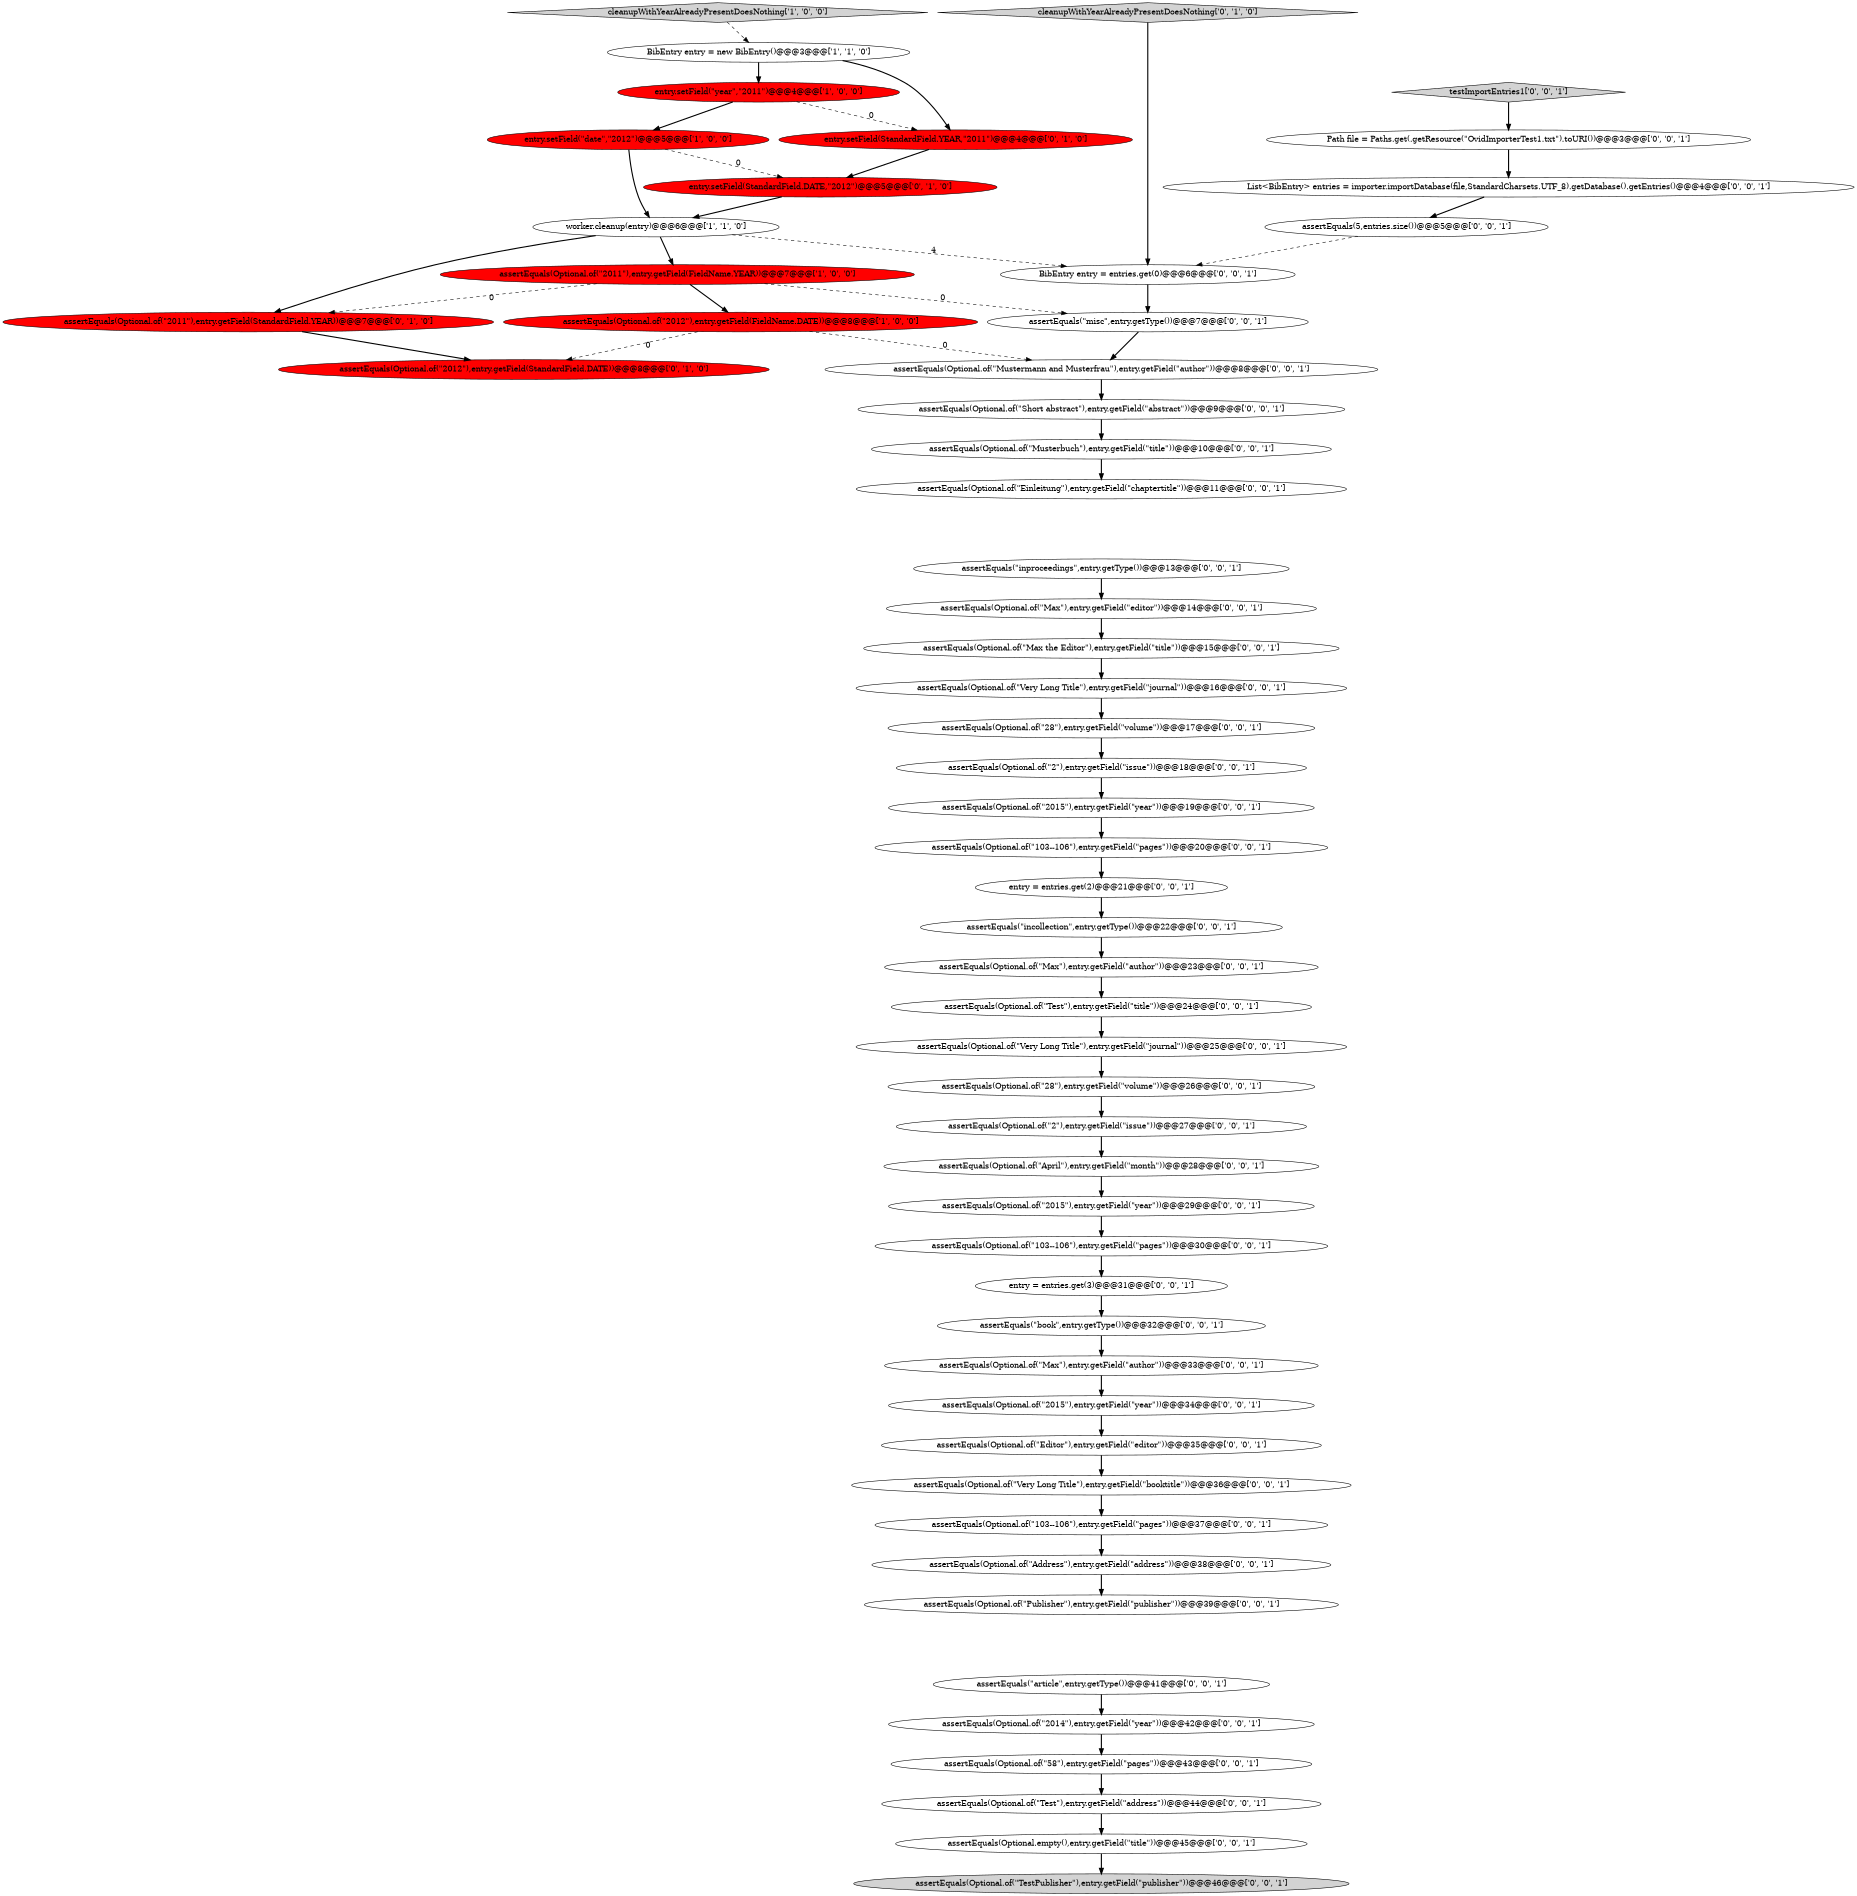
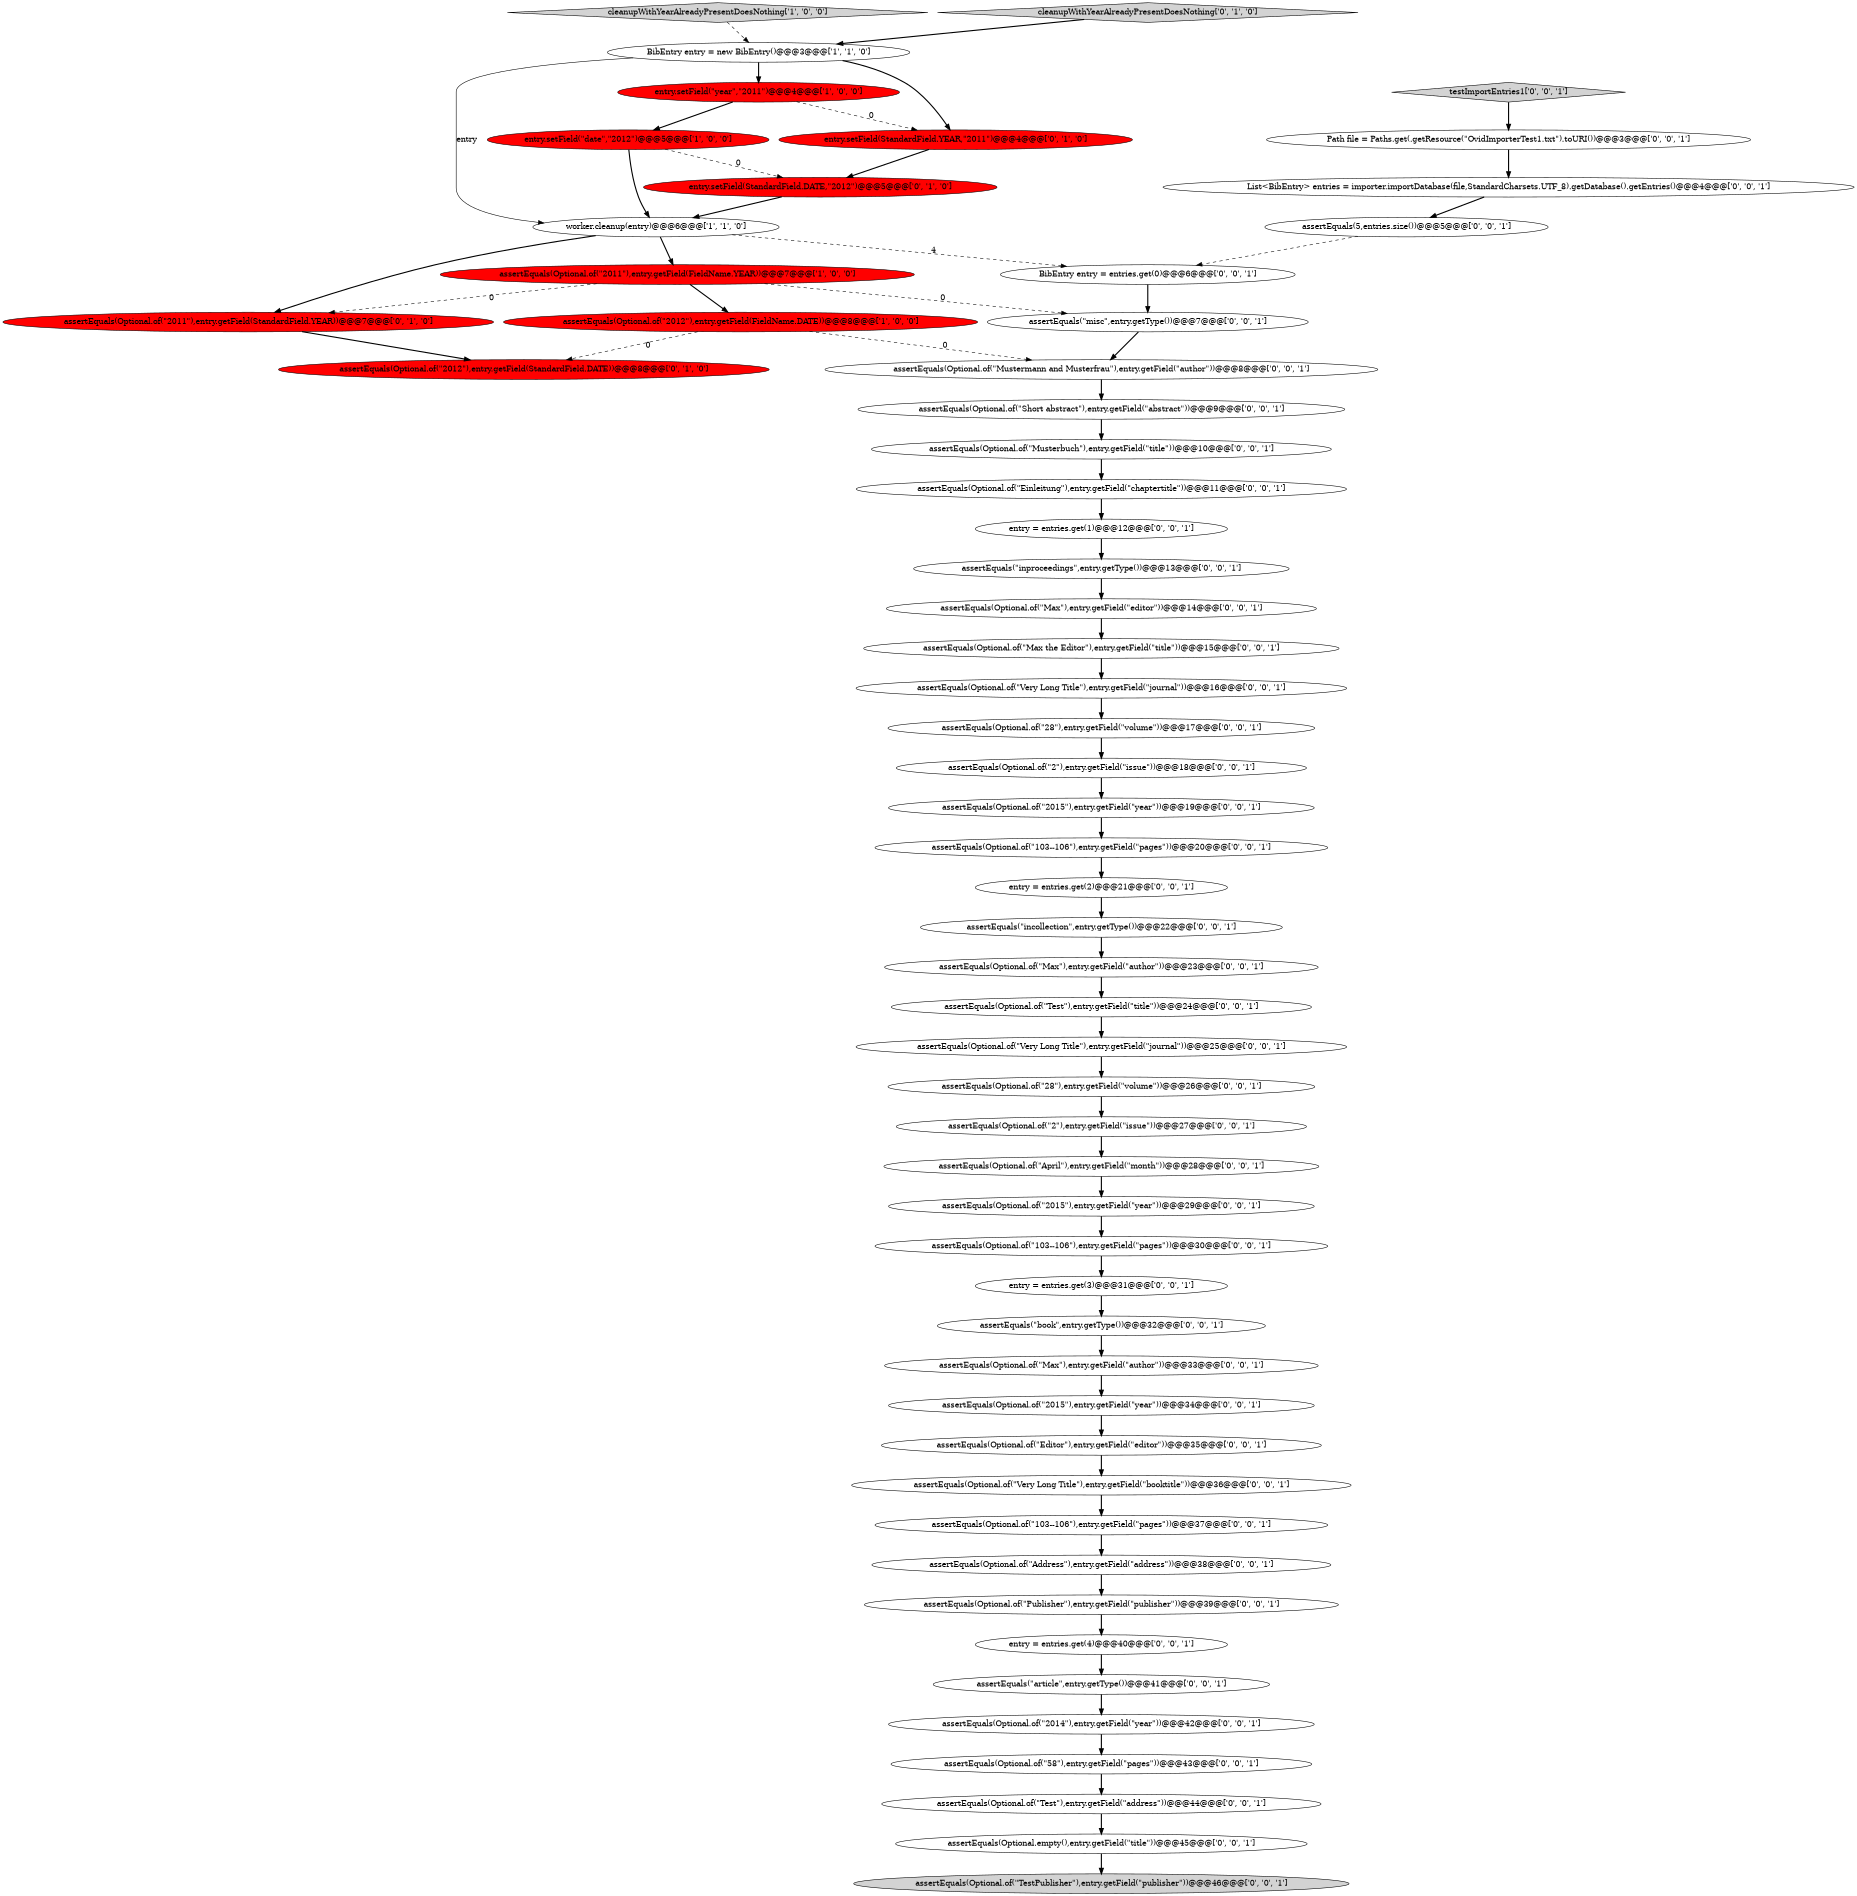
none -> (456, 95)
(1148, 141) -> (964, 31)
none -> (1101, 529)
none -> (1101, 1645)
